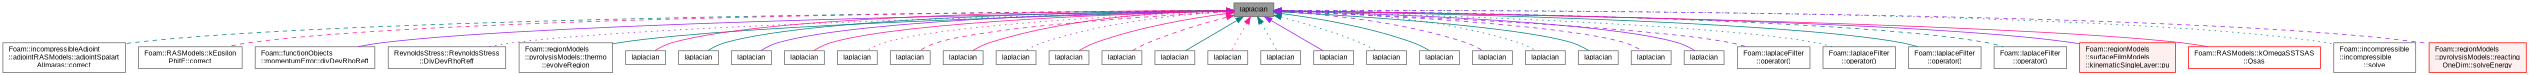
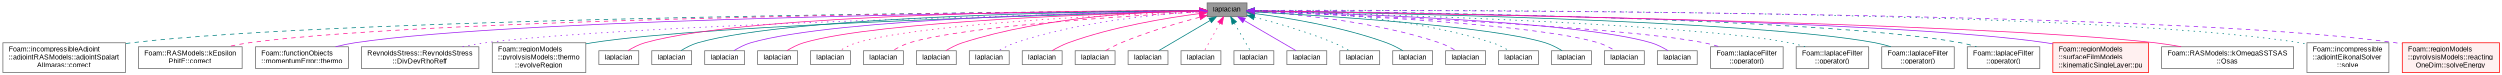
(315, 58) -> (302, 58)
(2254, 58) -> (2228, 58)
(2375, 58) -> (2348, 58)
